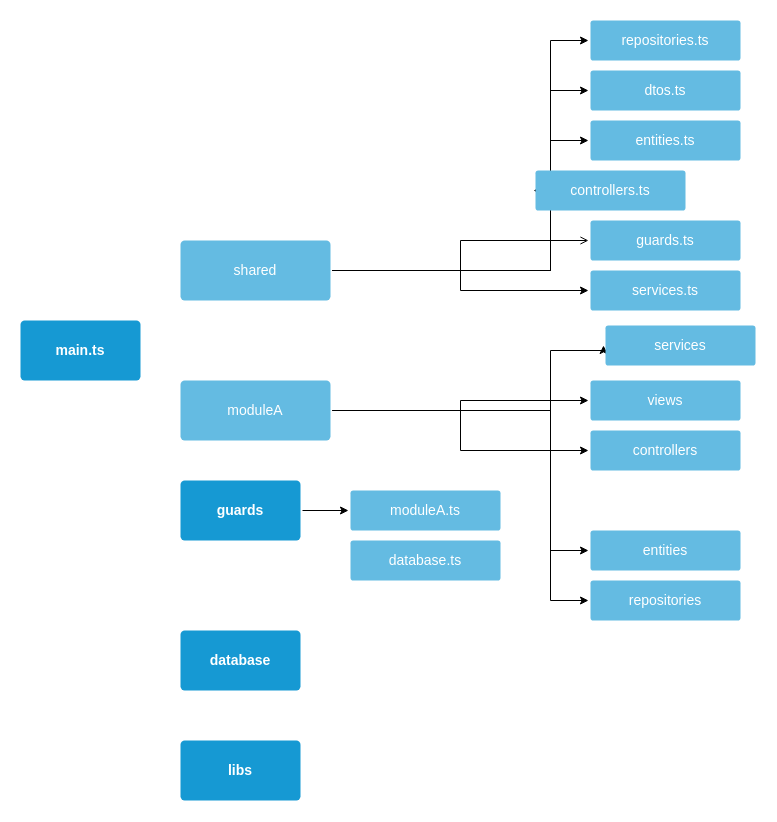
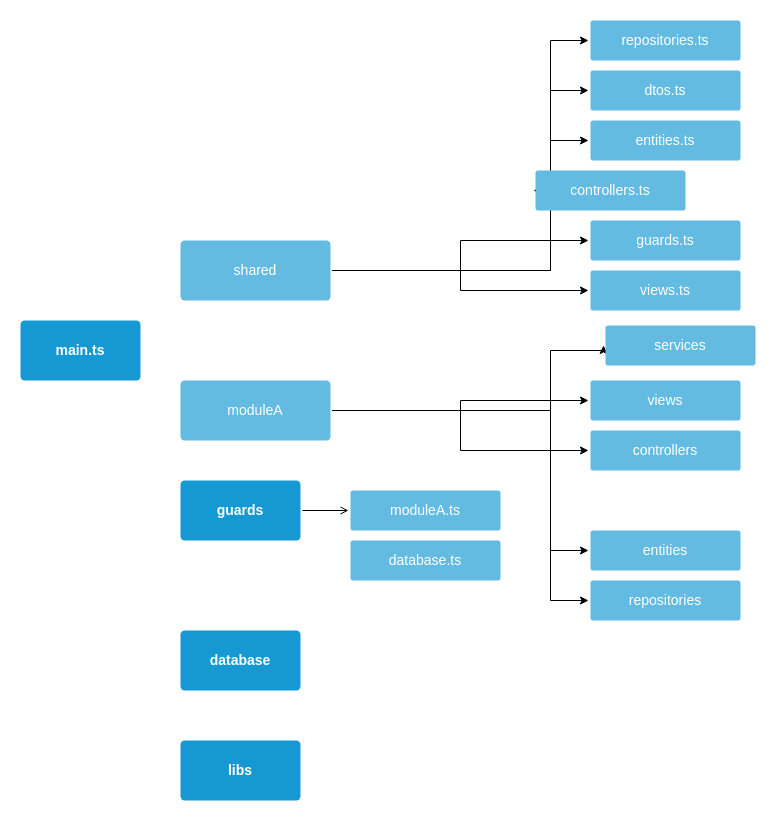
(582, 241) -> (580, 241)
(666, 291) -> (666, 291)
(340, 511) -> (342, 511)
